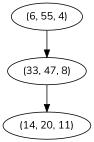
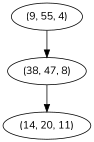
(47, 17) -> (47, 17)
(47, 71) -> (47, 71)
